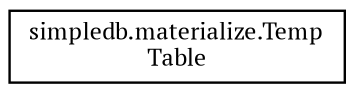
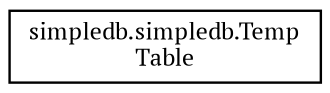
(177, 47) -> (165, 47)
